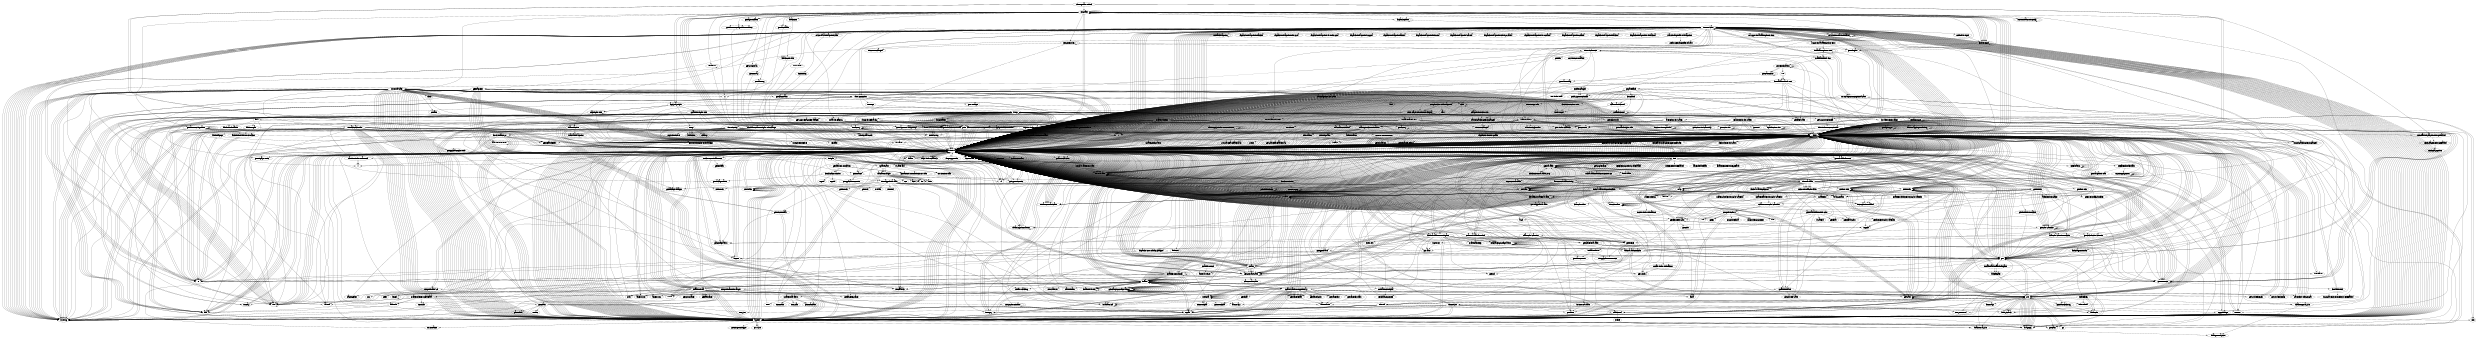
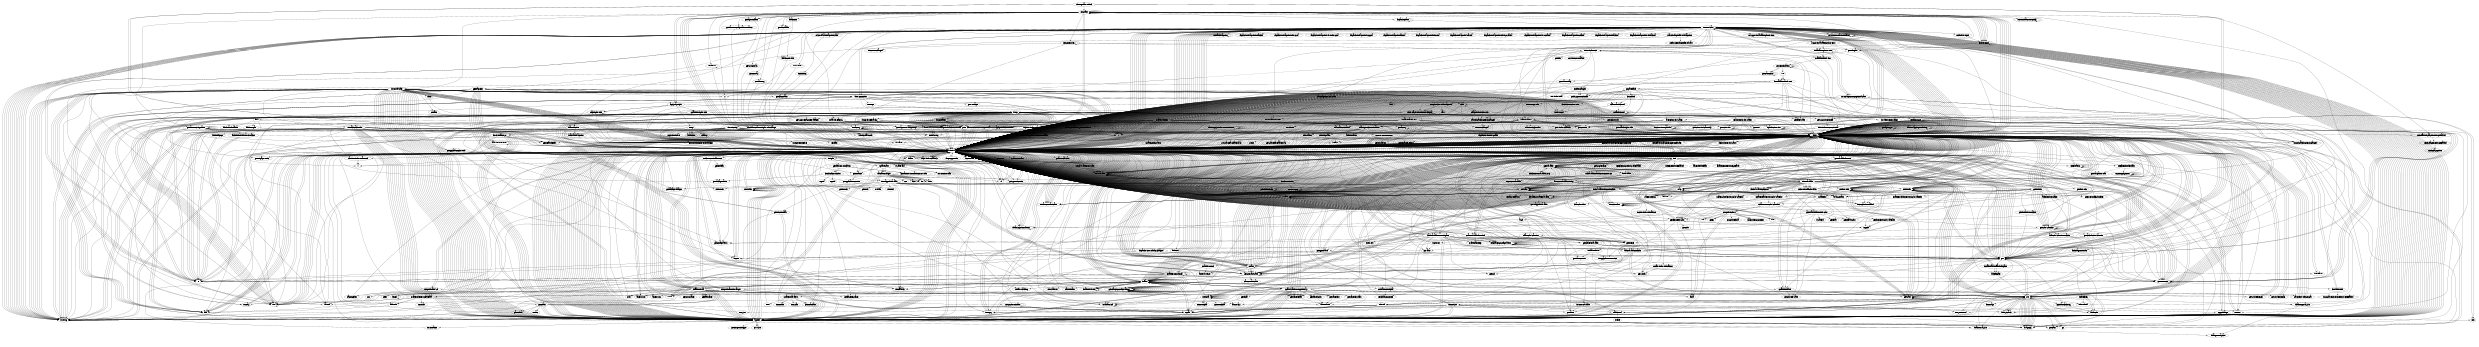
none -> (1513, 197)
